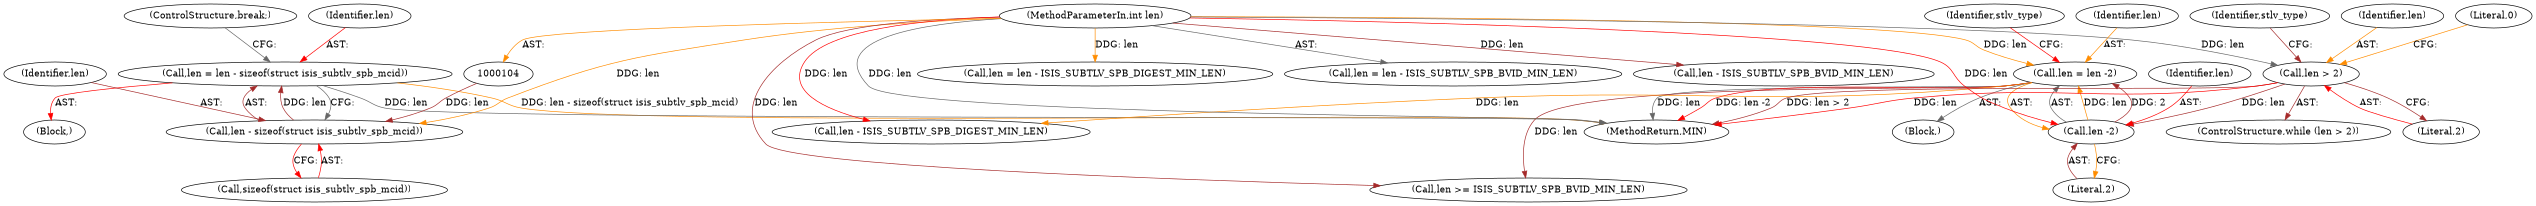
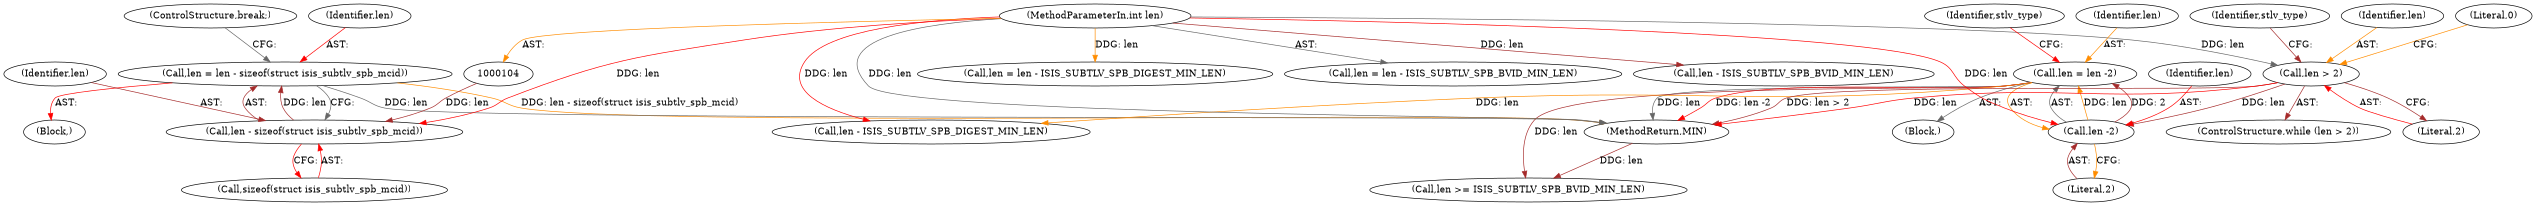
(1612, 21) -> none
(709, 45) -> (709, 45)
(908, 165) -> (1596, 159)
